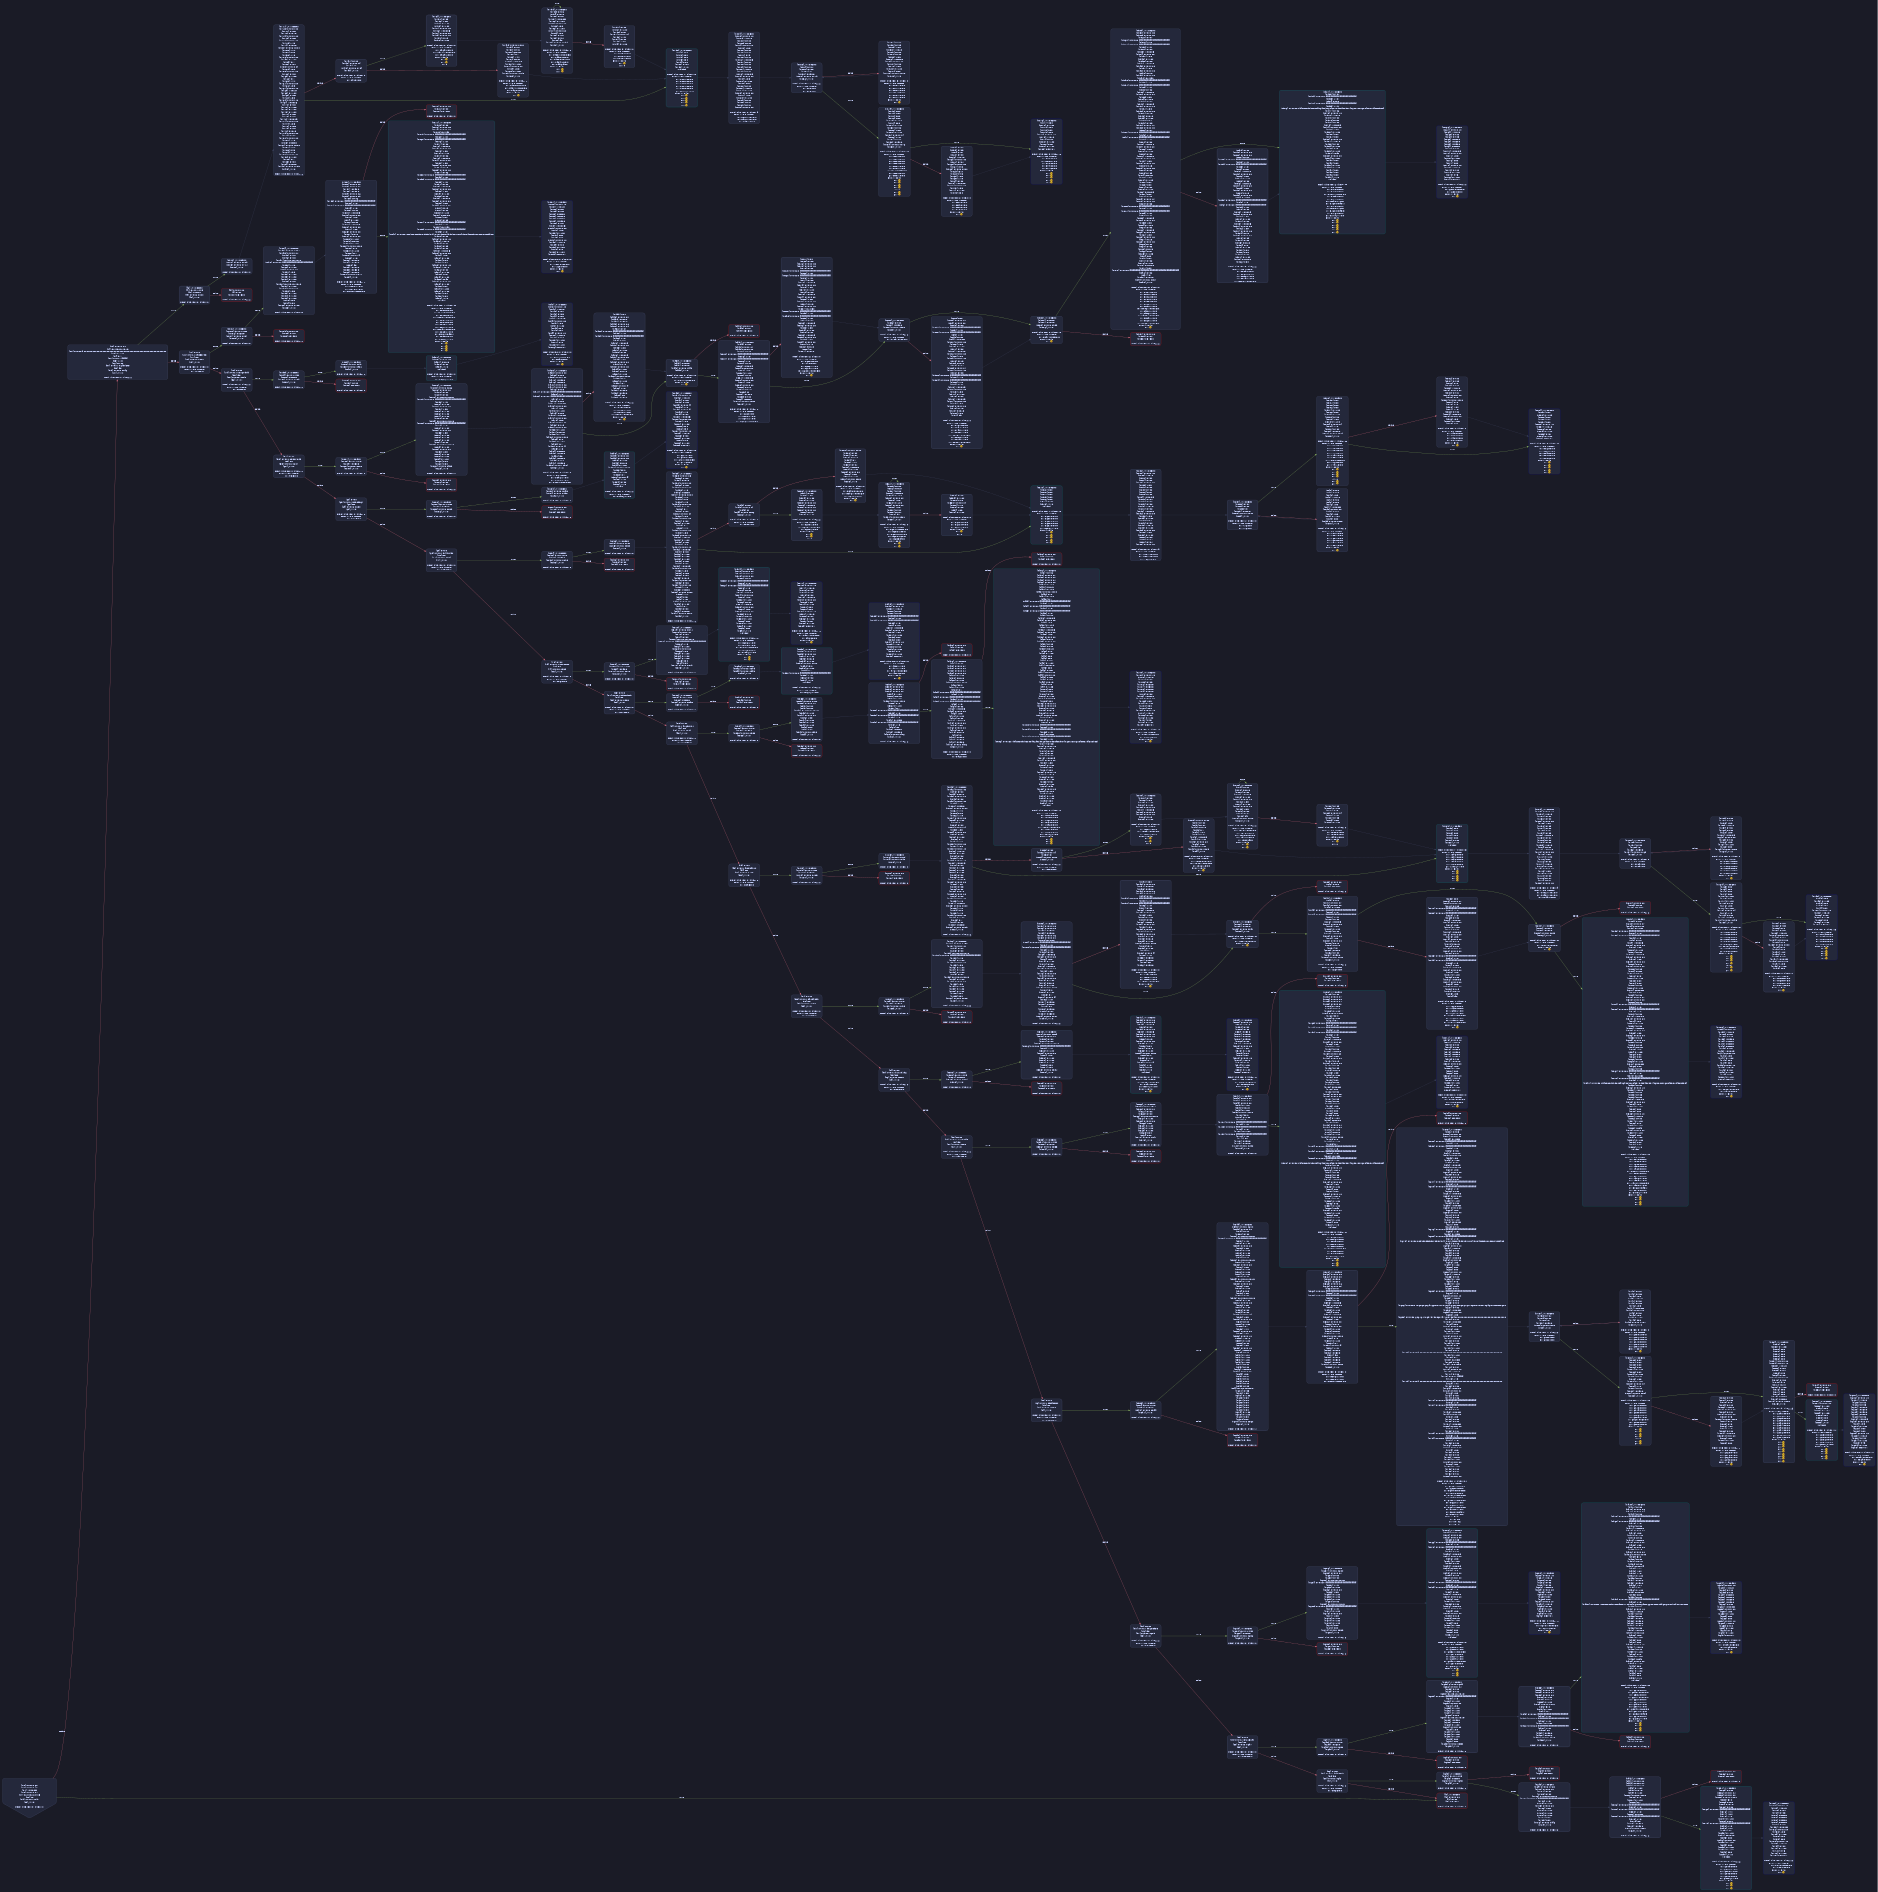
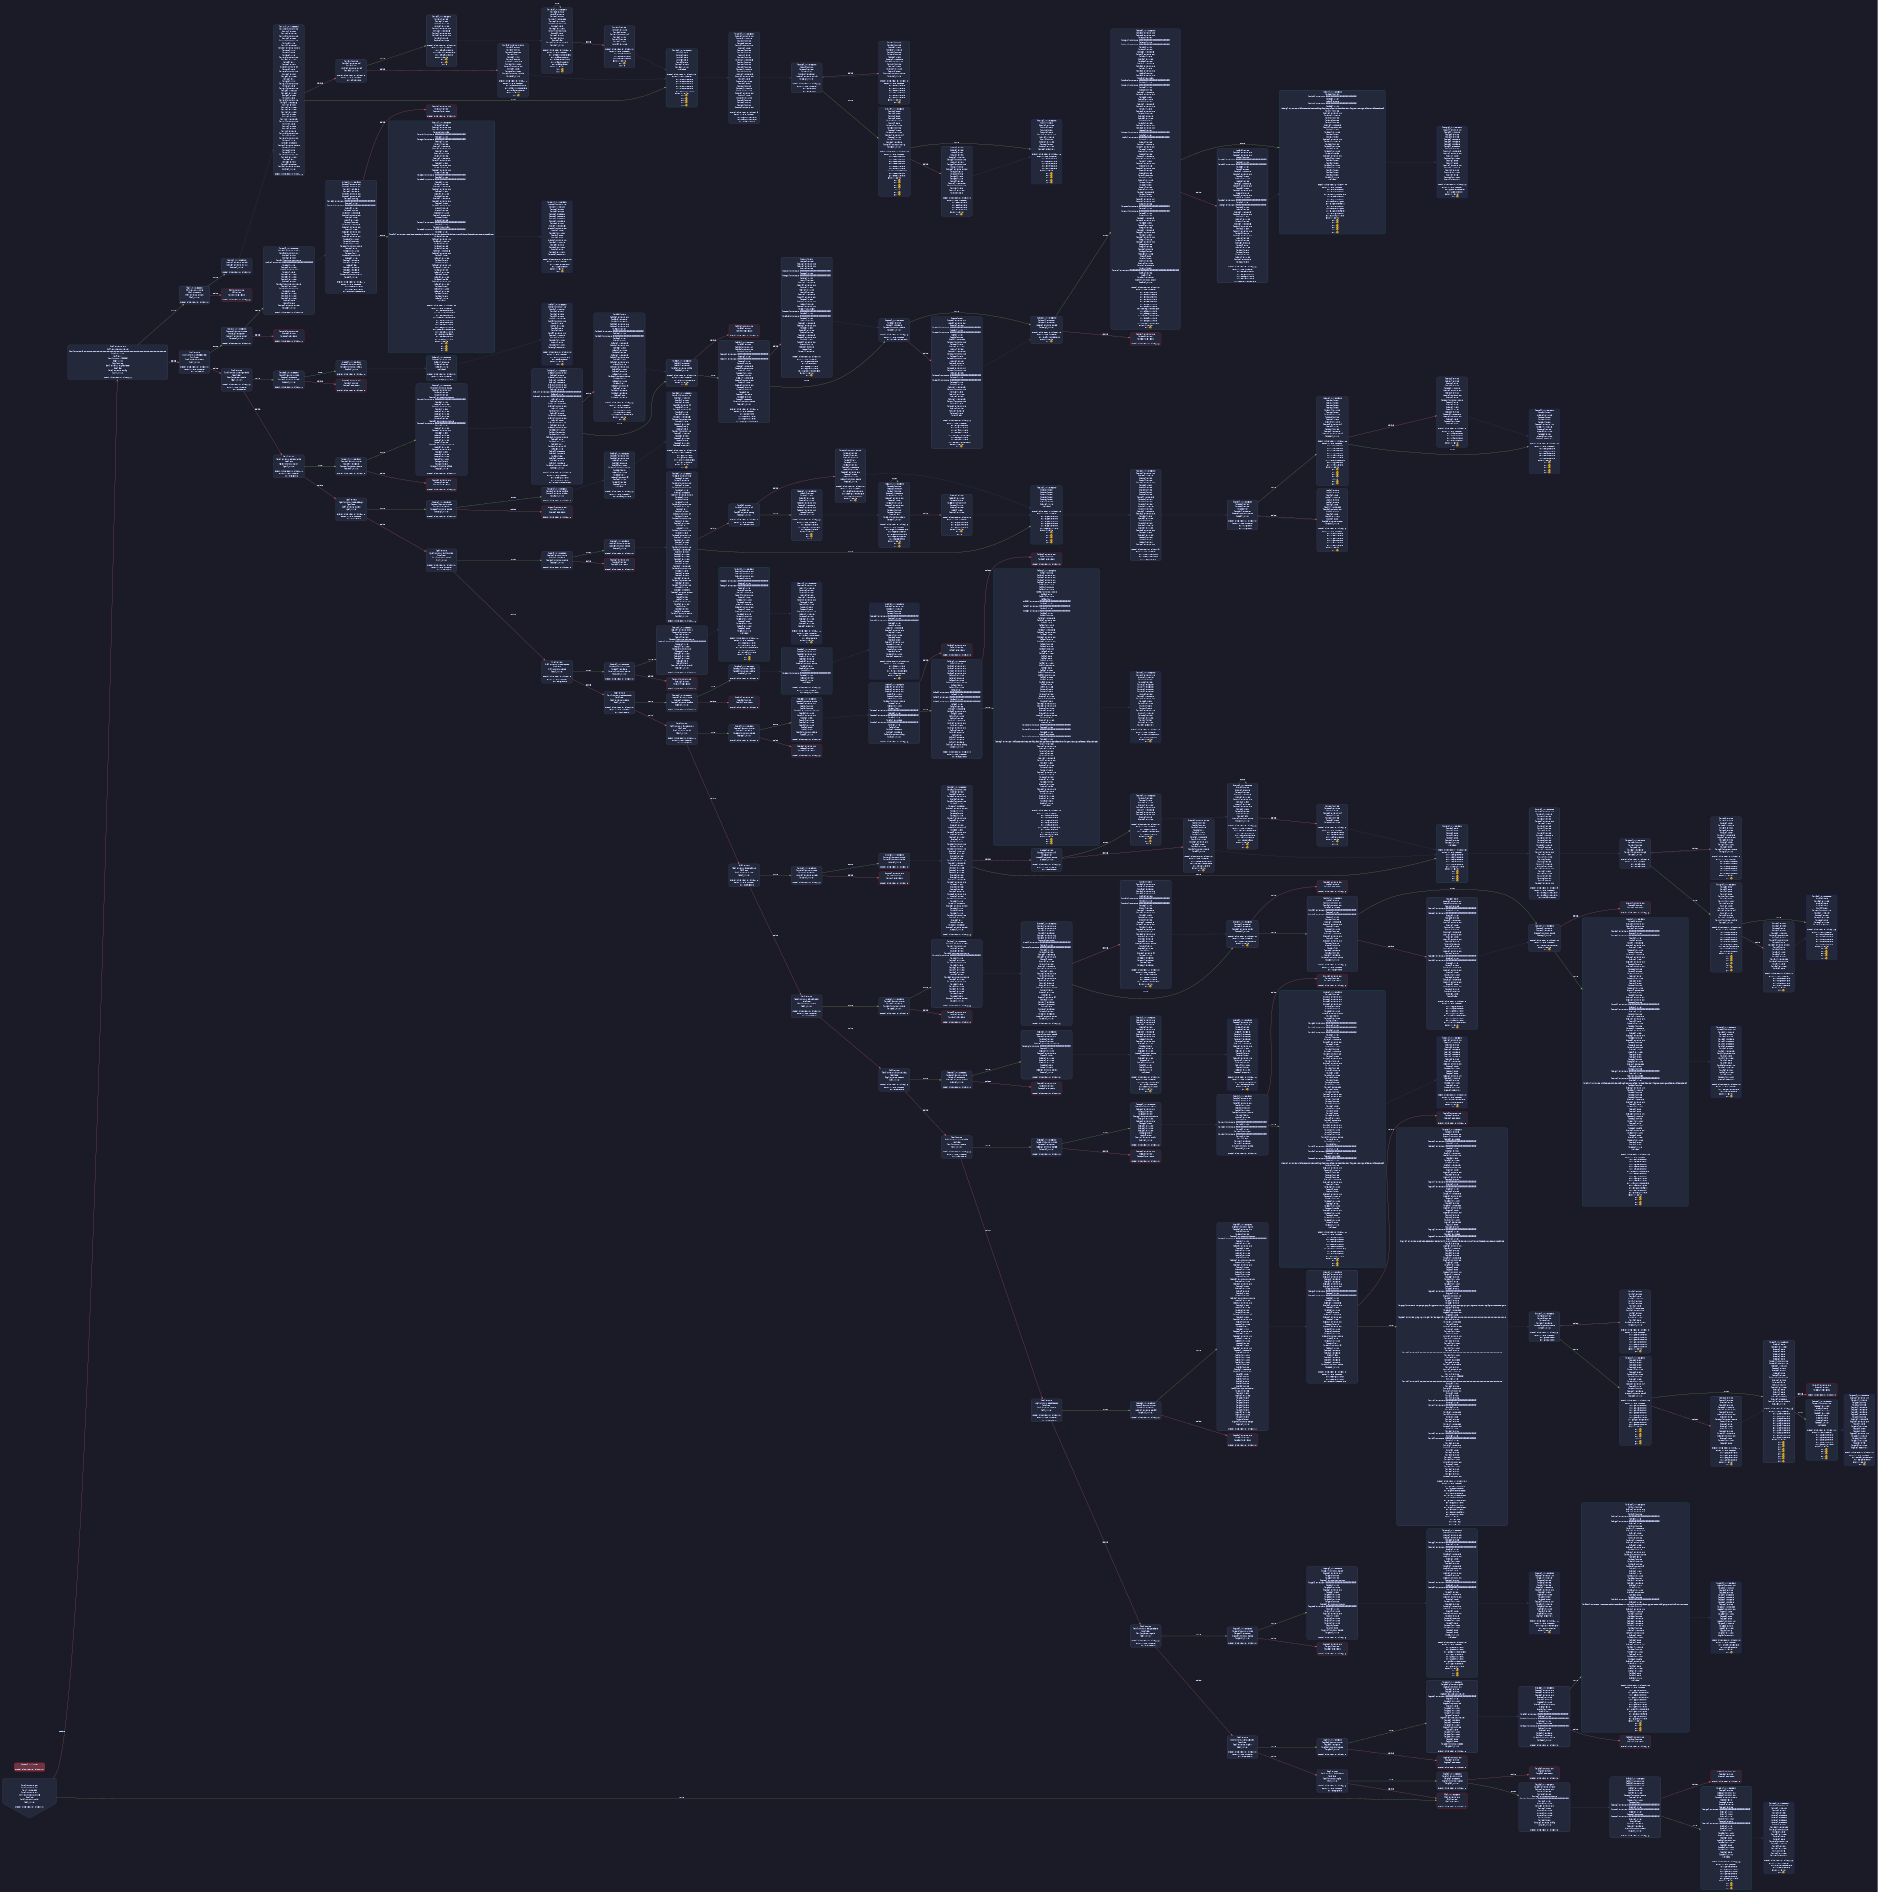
none -> (30, 1767)
